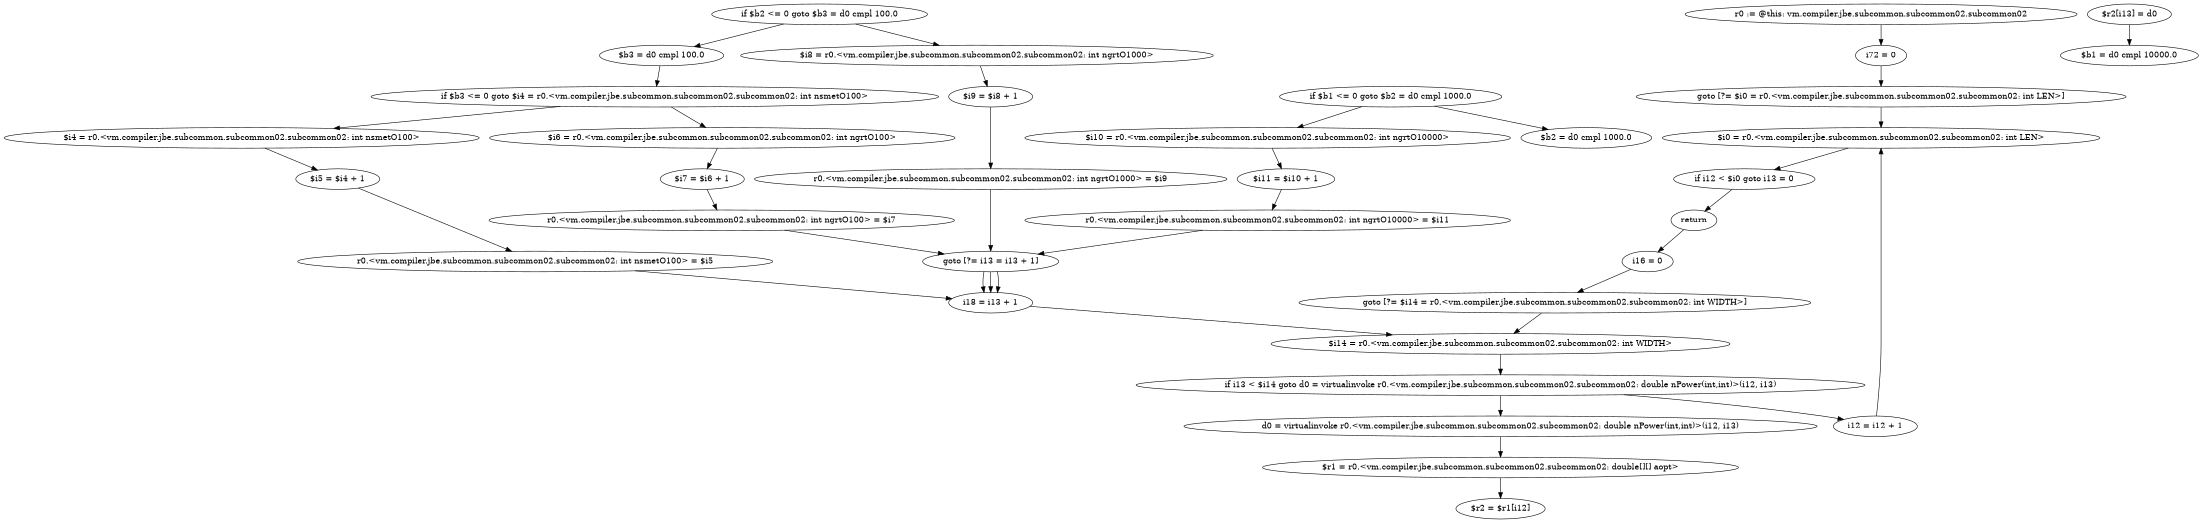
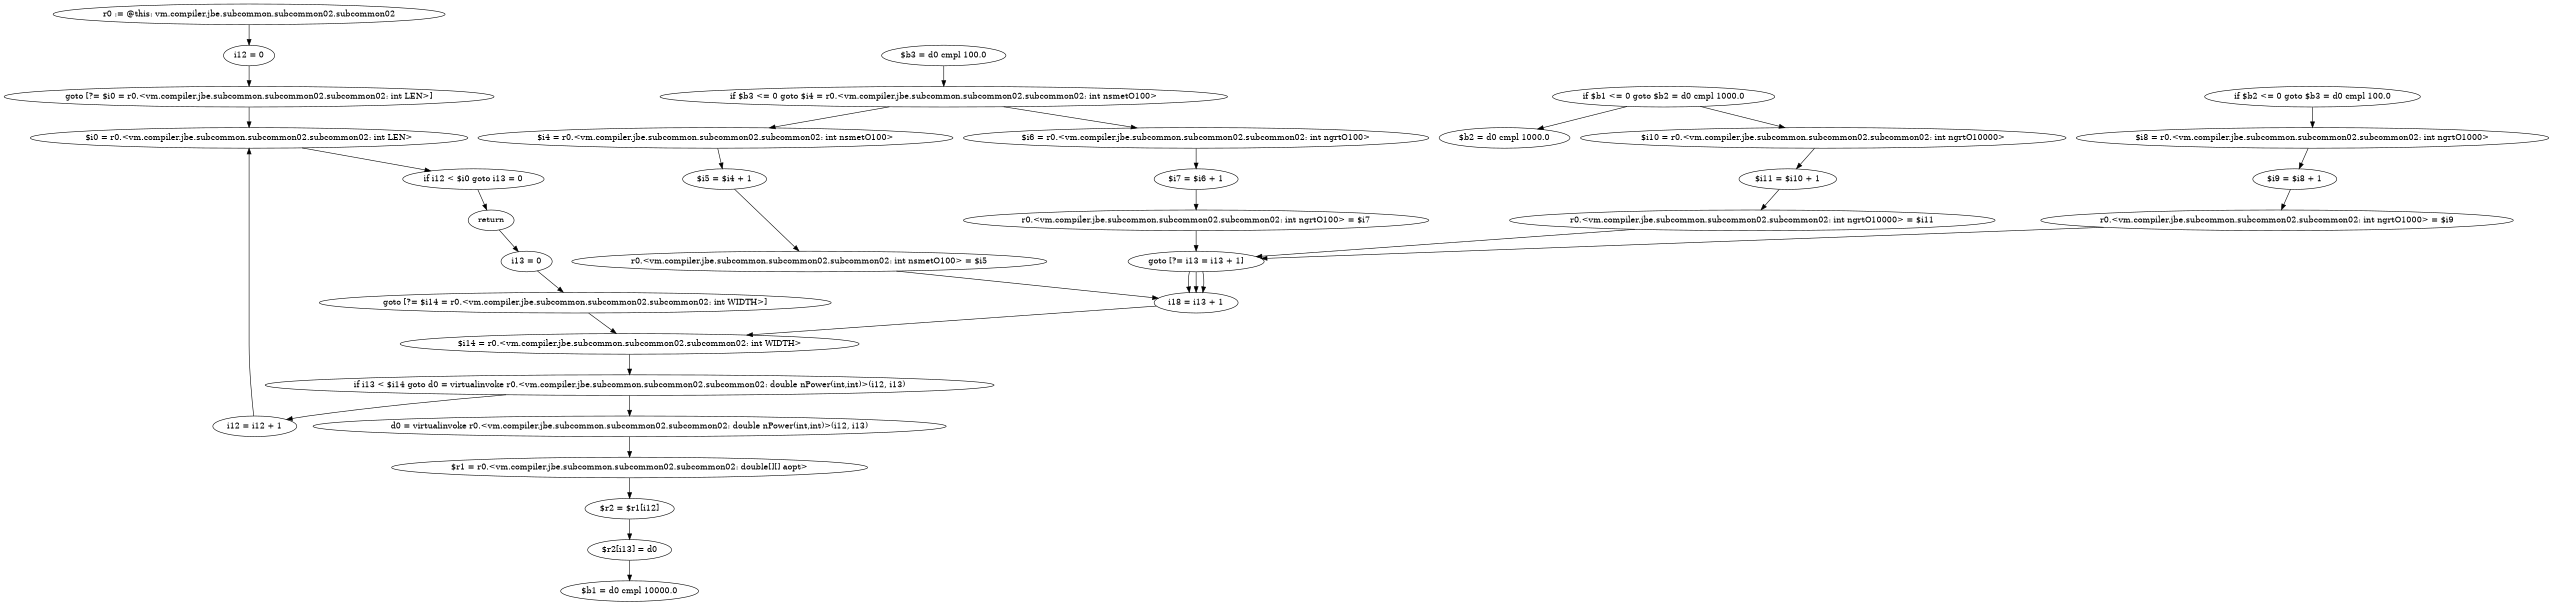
(742, 35) -> none
(1881, 56) -> (249, 56)
(1648, 262) -> (527, 262)
none -> (630, 526)
